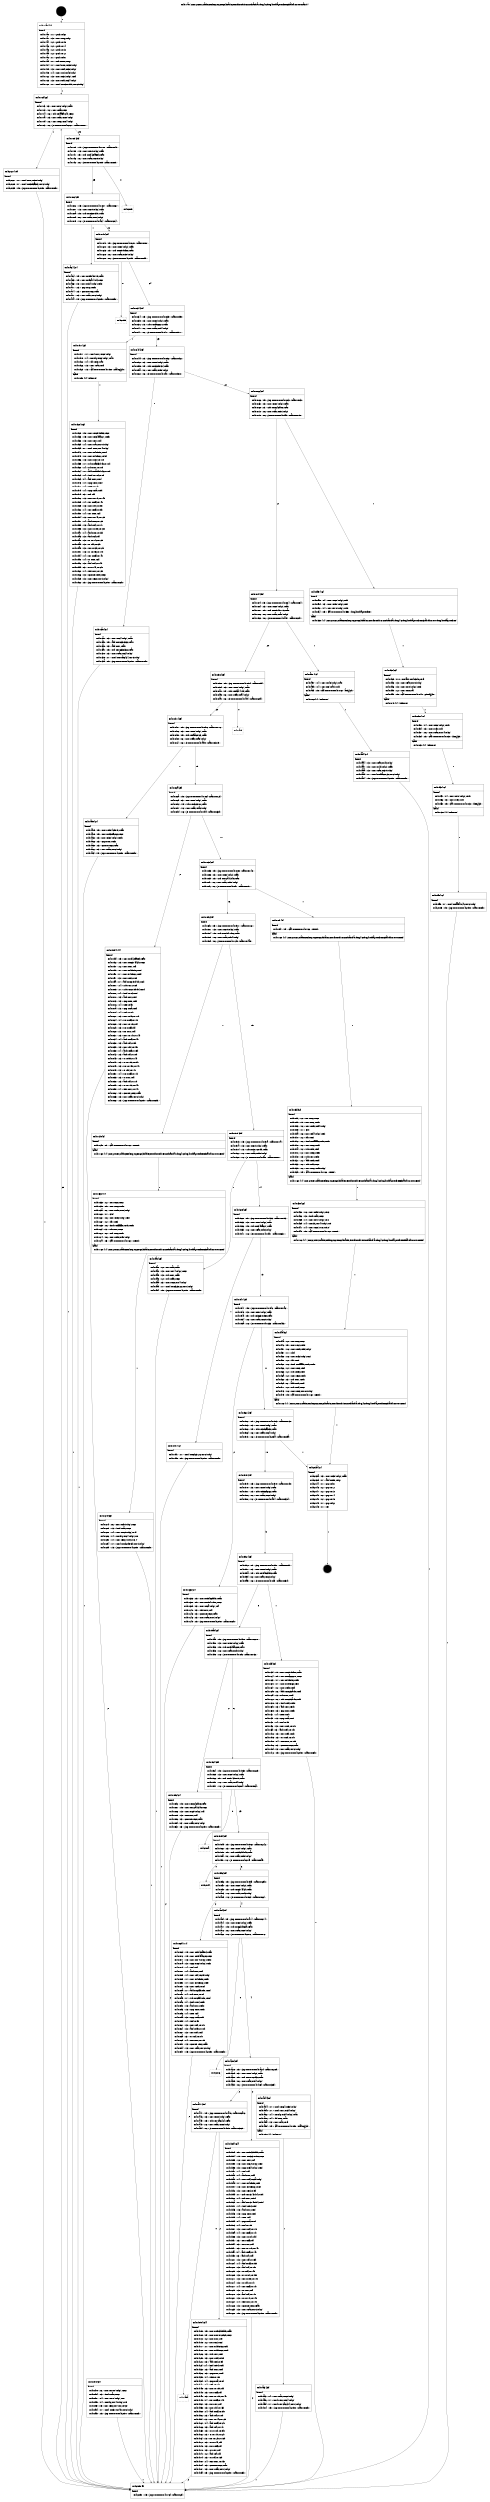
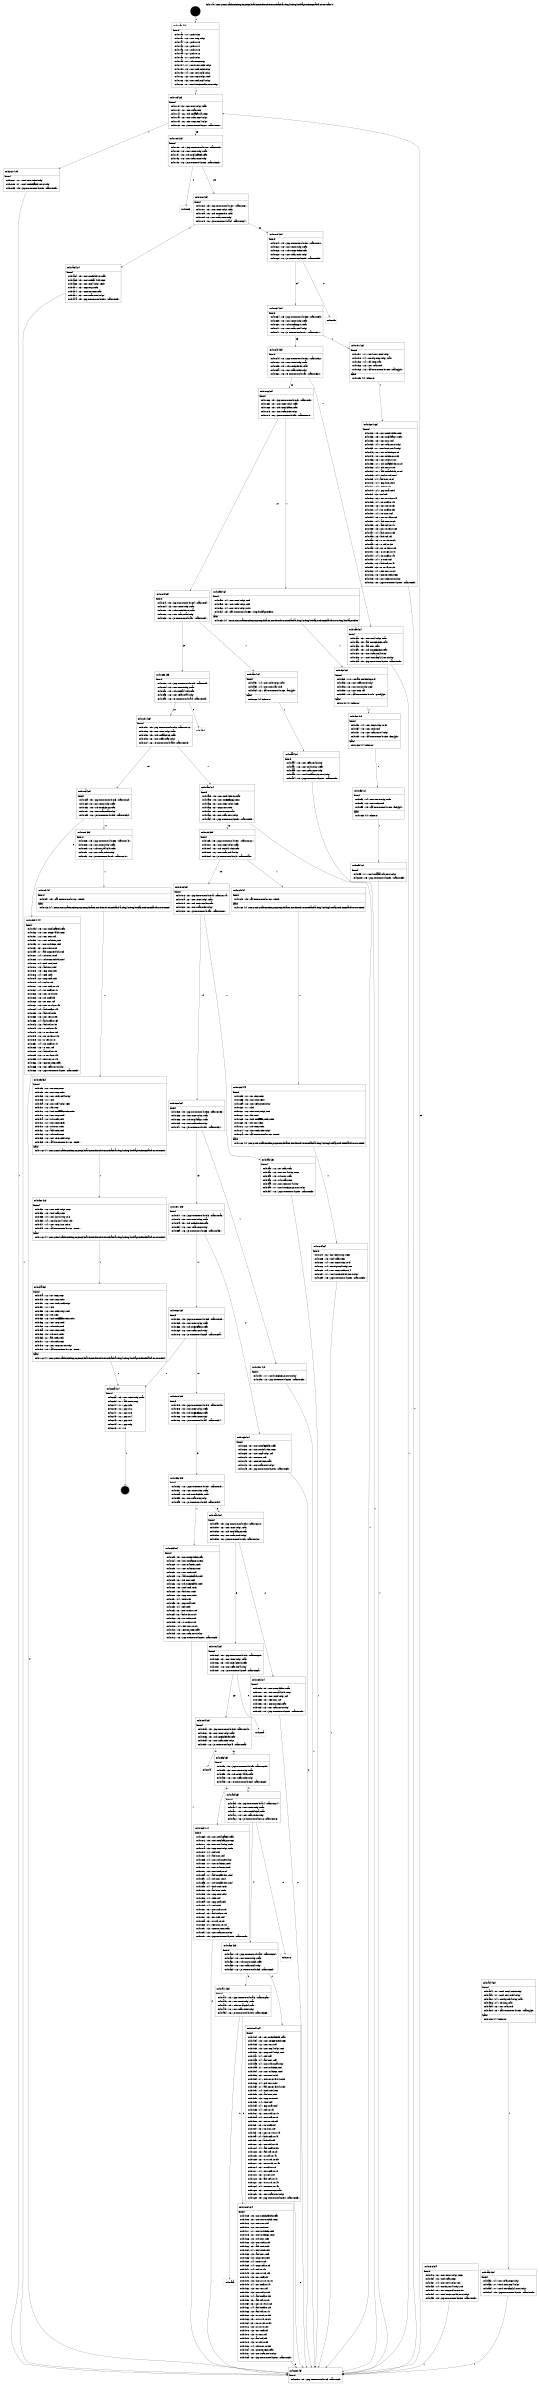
(227, 901) -> (227, 825)
